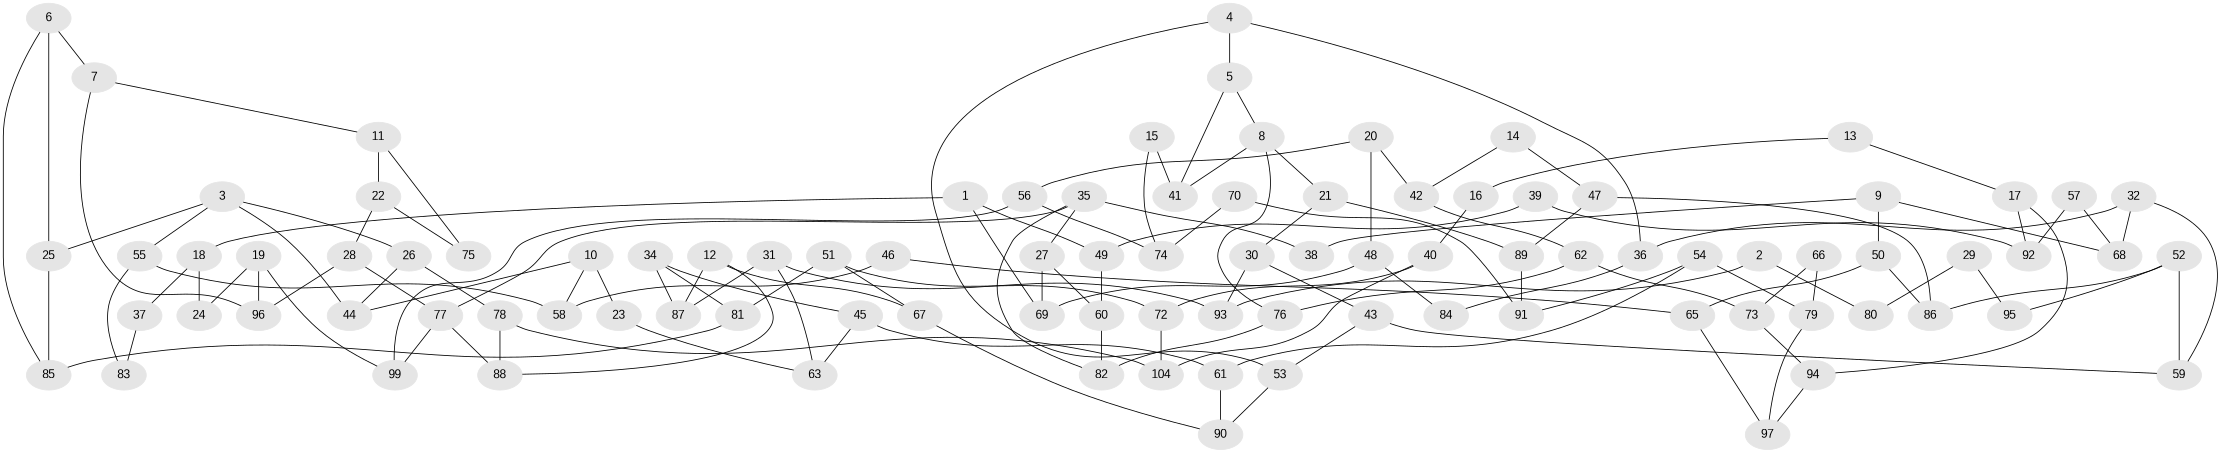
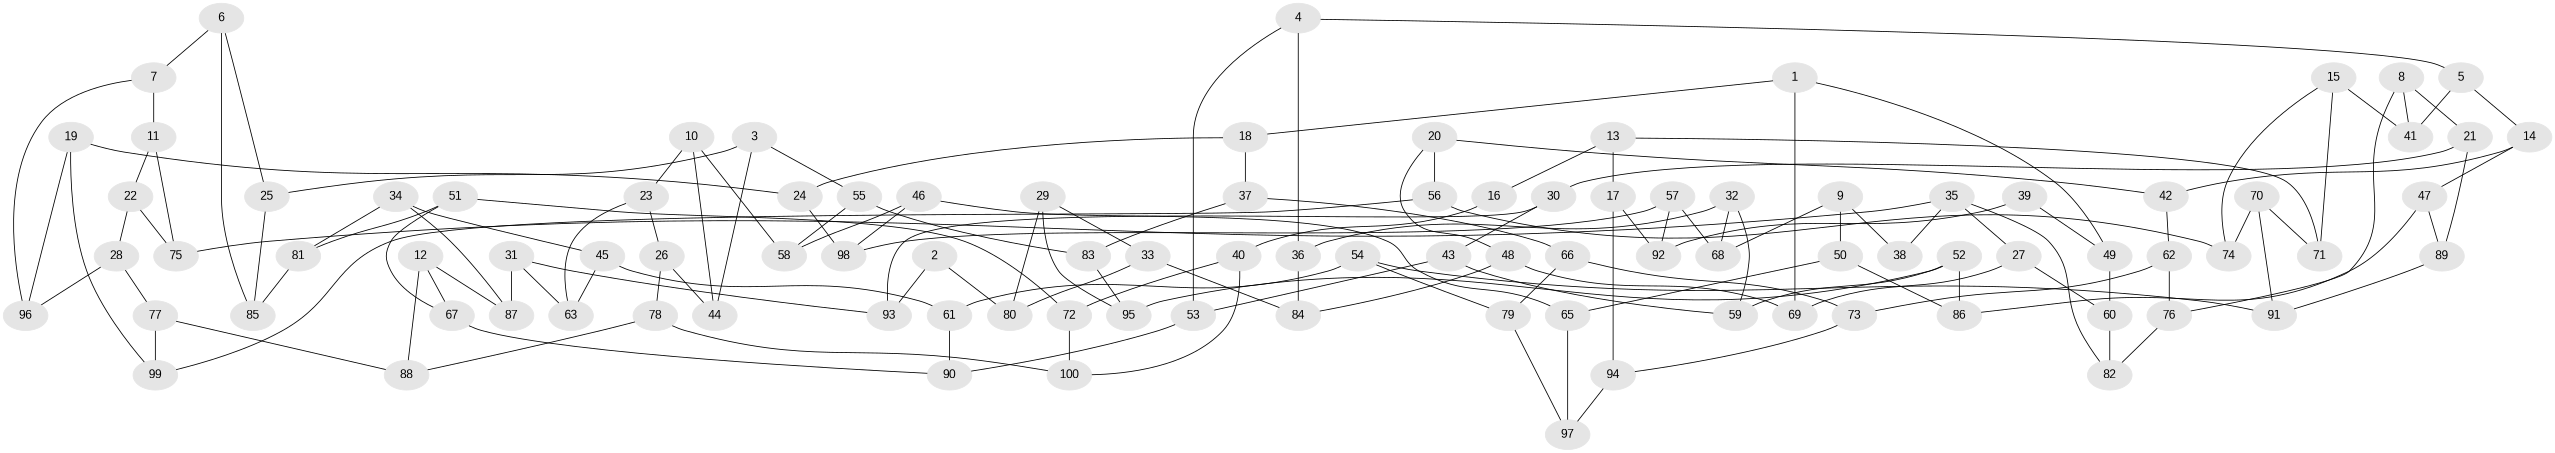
(1246, 107) -> (2495, 108)
none -> (1396, 212)
(318, 222) -> (654, 227)
(642, 226) -> (1021, 227)
none -> (844, 256)
none -> (1148, 256)
none -> (2320, 256)
none -> (1111, 290)
(1161, 375) -> (1069, 375)
